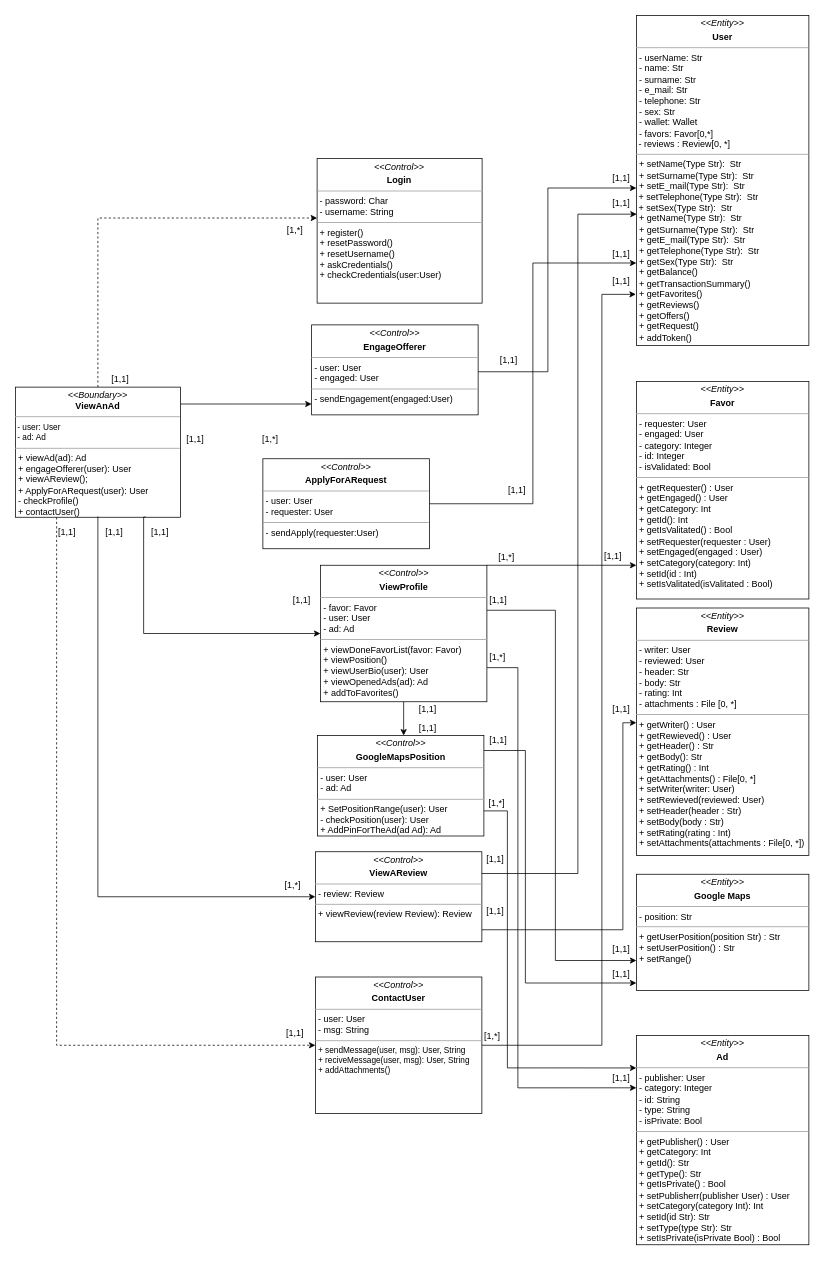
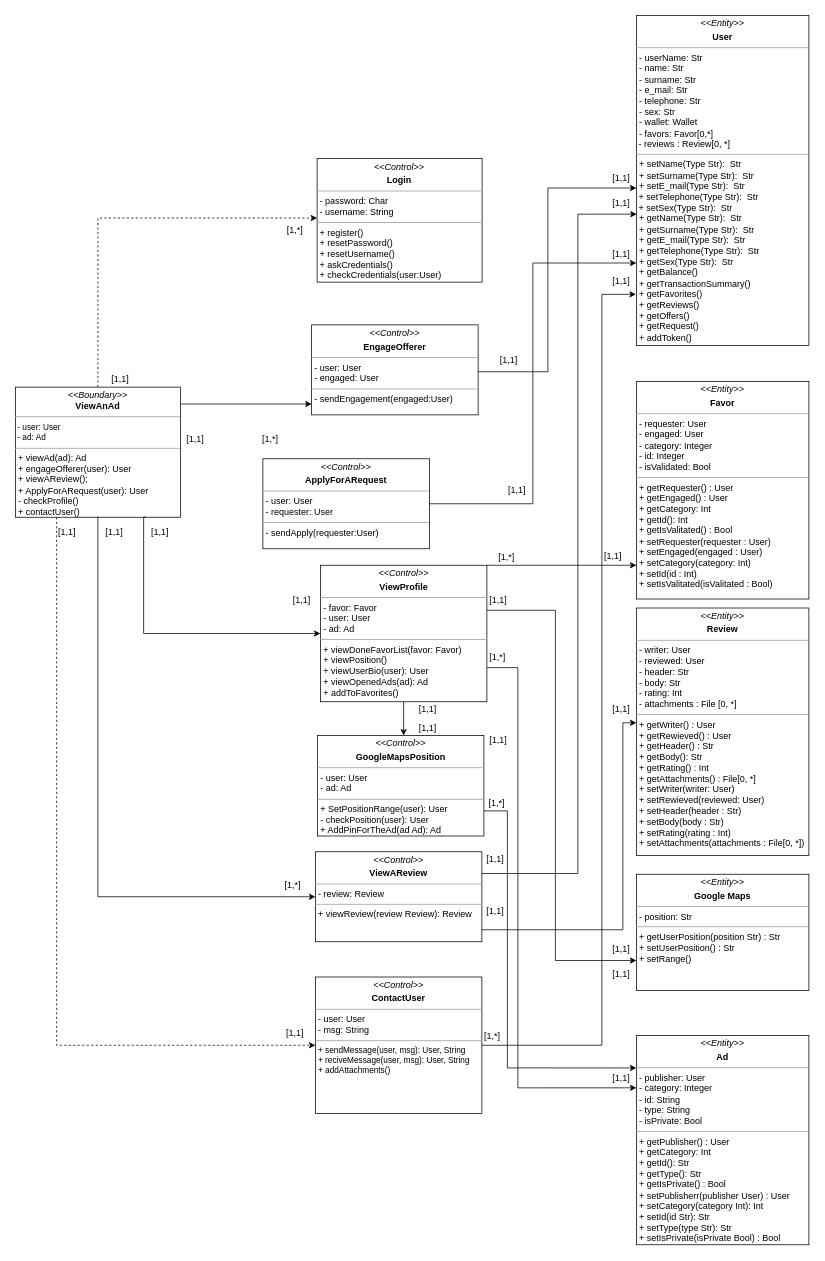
(400, 231) -> (400, 220)
(525, 847) -> none
